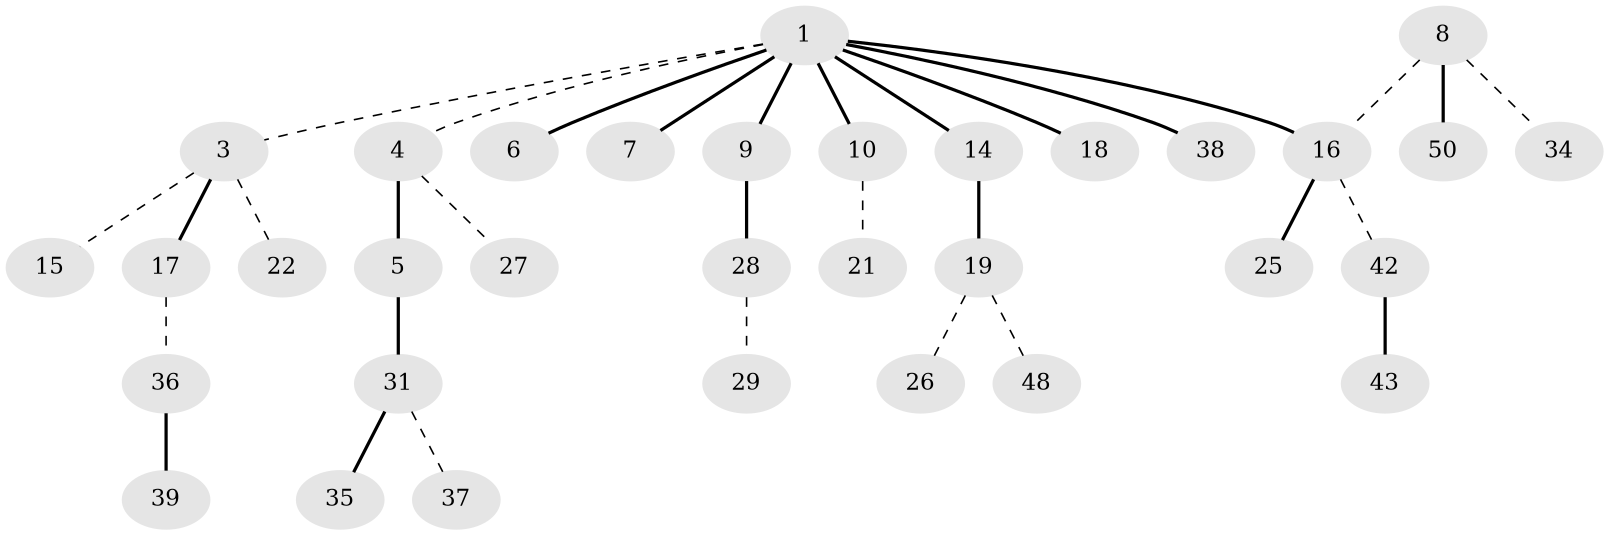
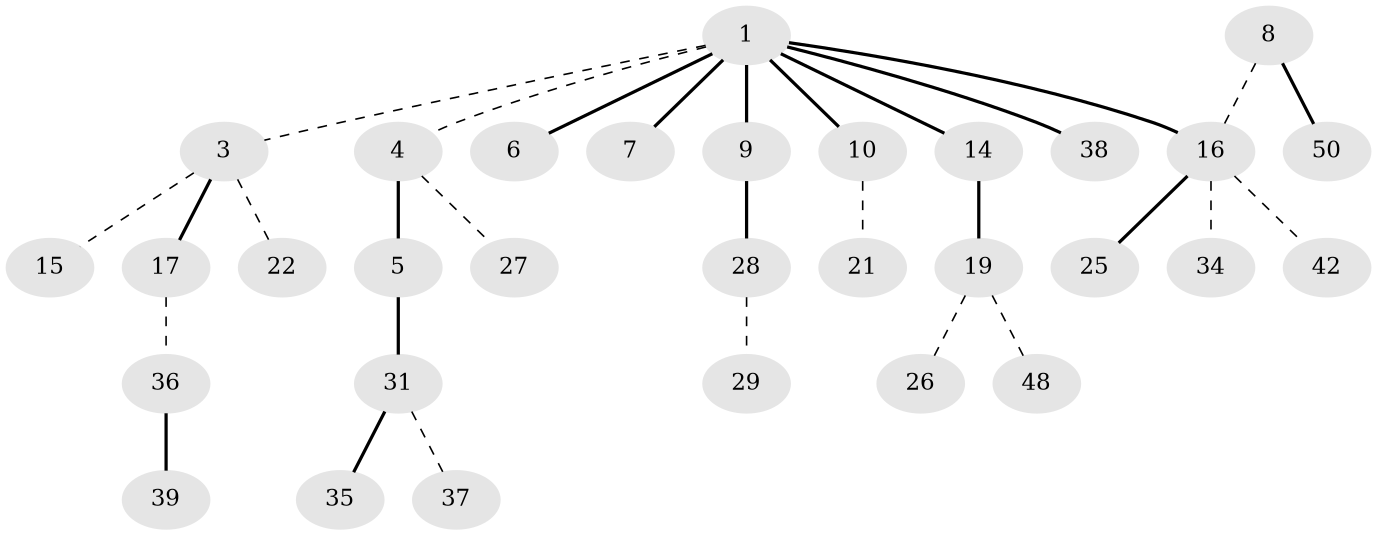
(1501, 93) -> (1211, 210)
(1095, 152) -> none
(1385, 384) -> none
